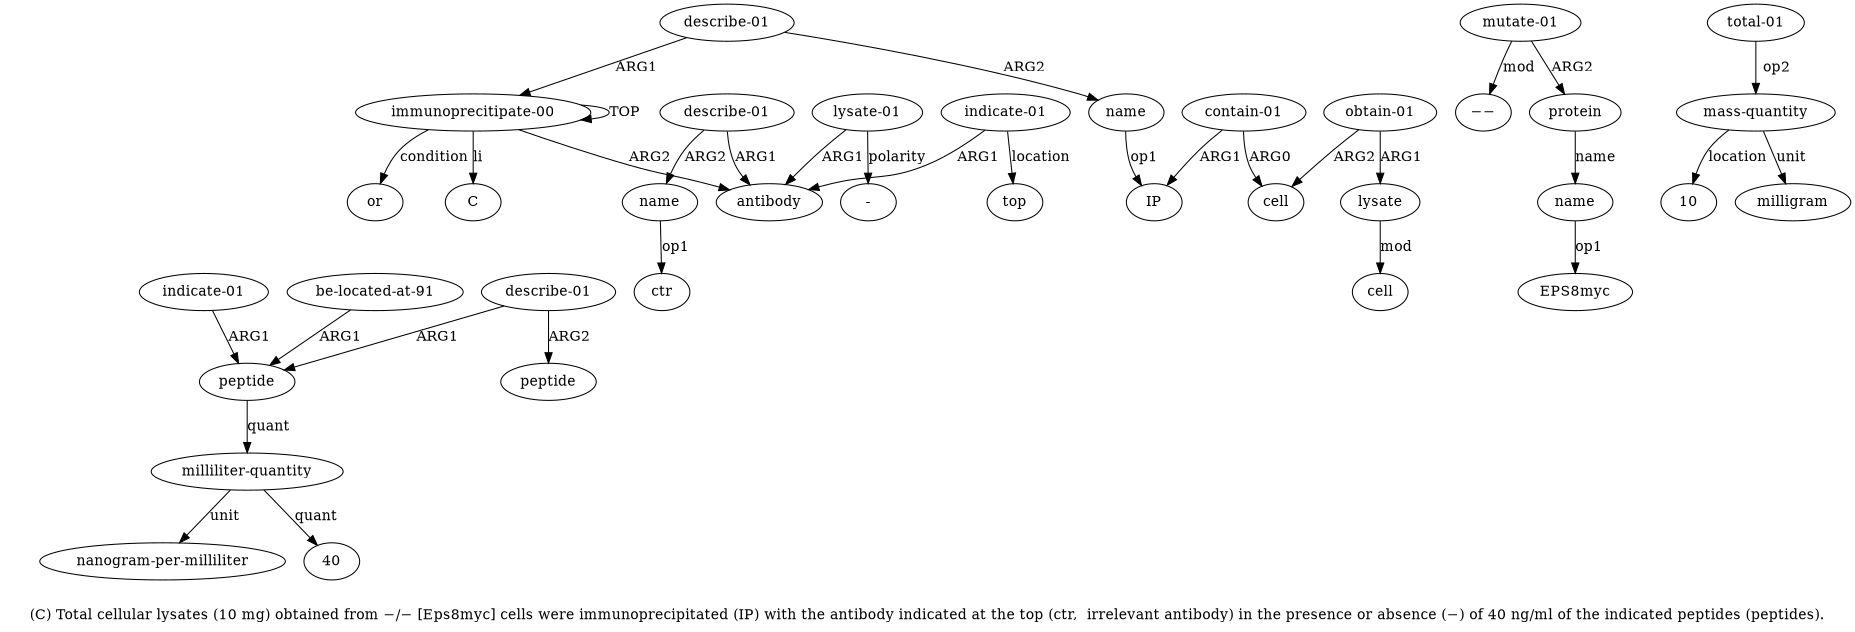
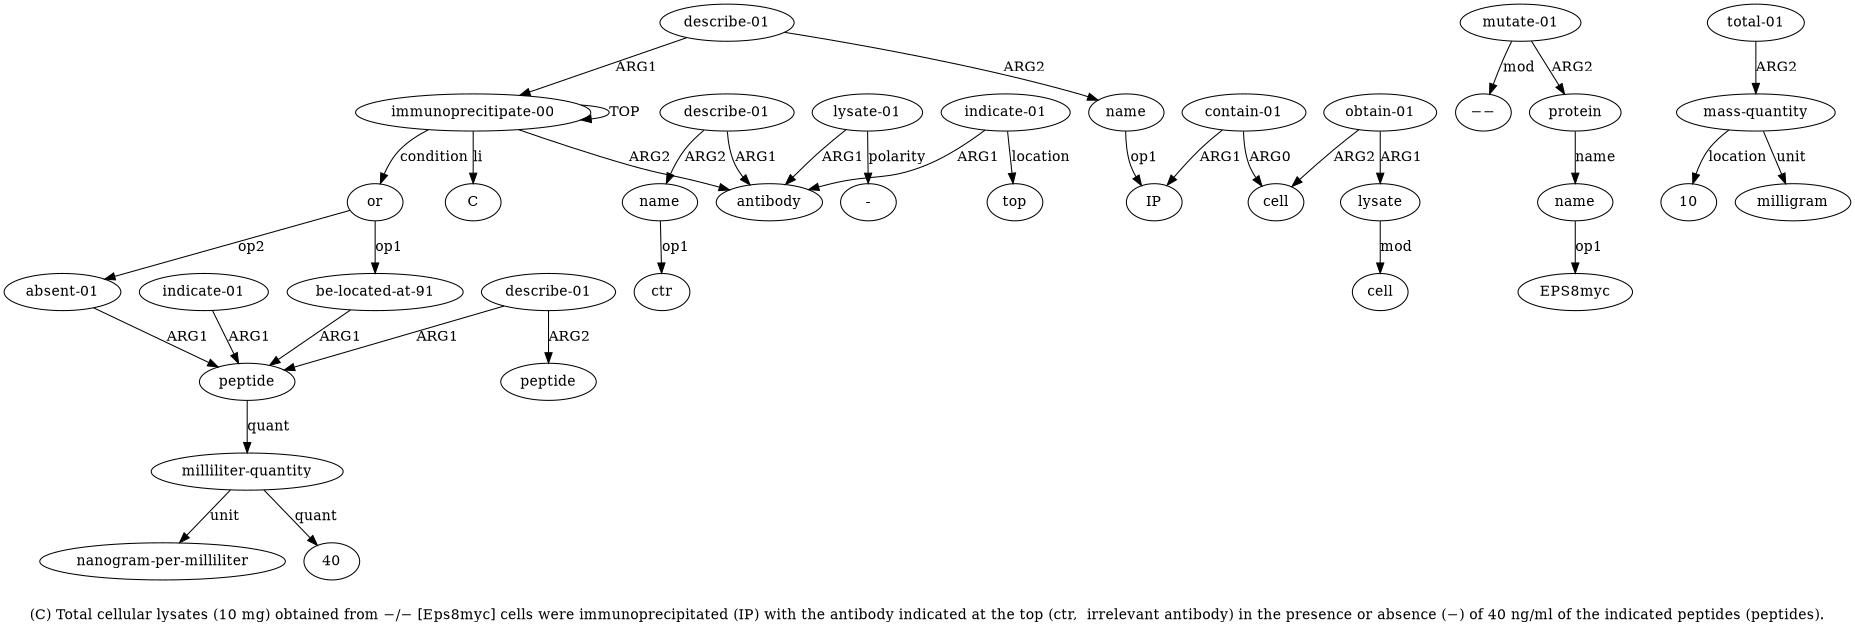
(1777, 68) -> (1777, 68)
none -> (375, 242)
none -> (62, 292)
